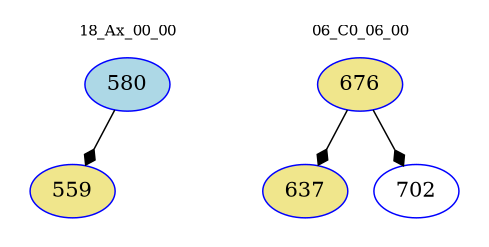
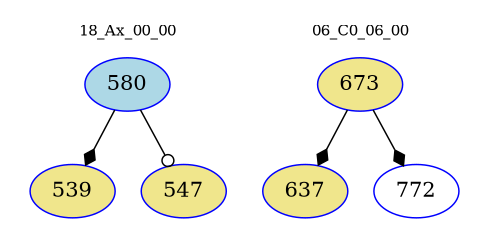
(360, 84) -> (360, 84)
(73, 191) -> (73, 191)
none -> (184, 191)
(416, 191) -> (416, 191)
